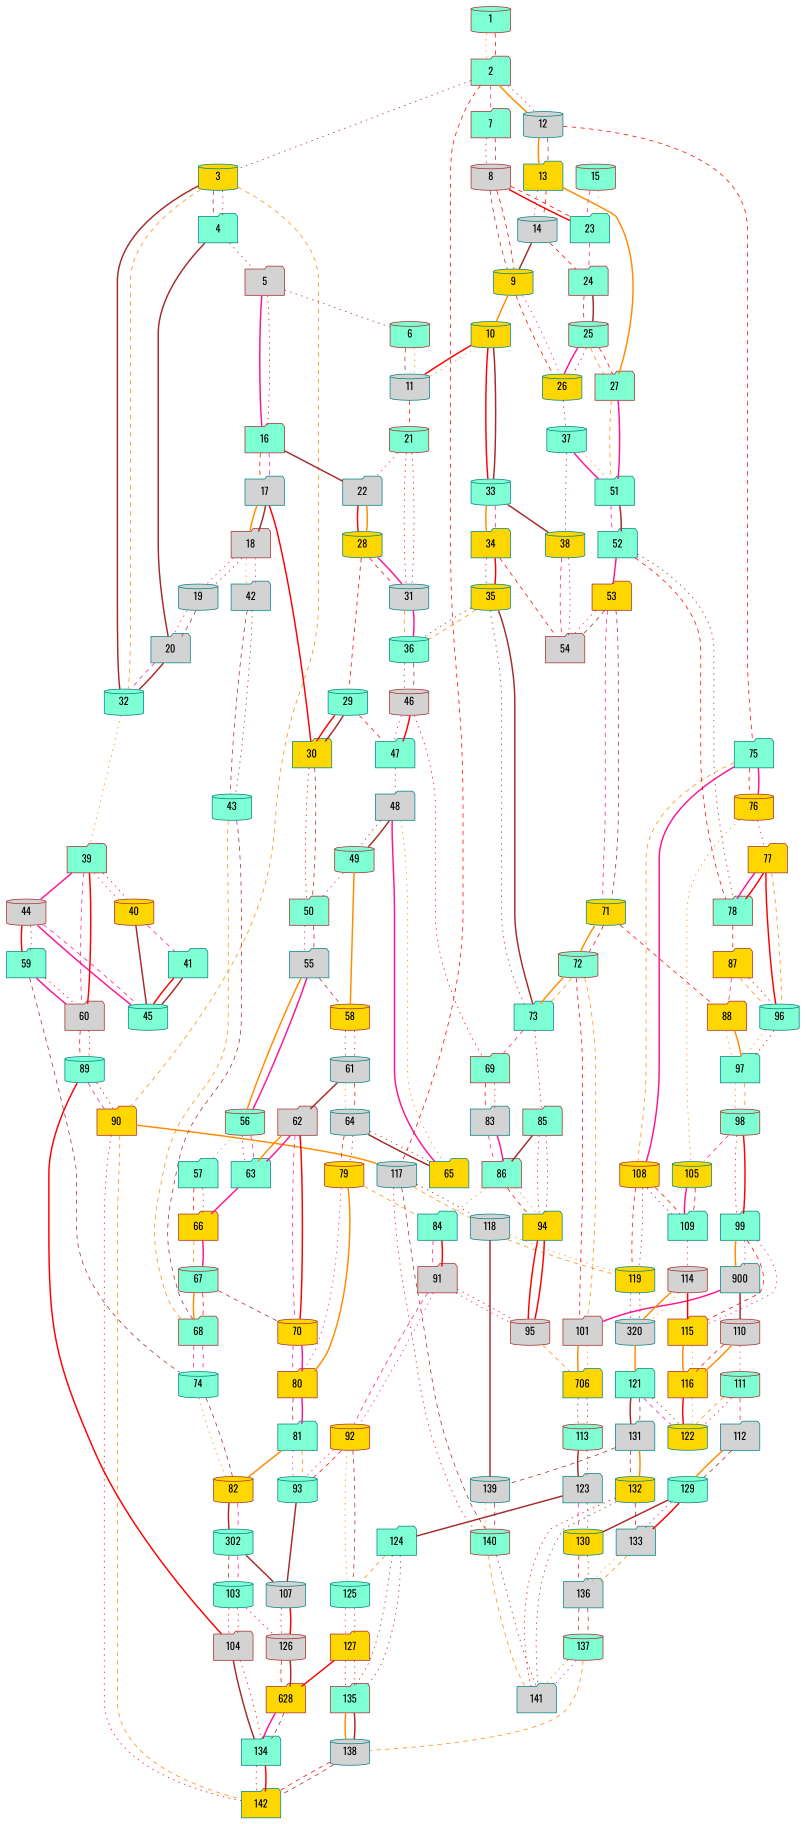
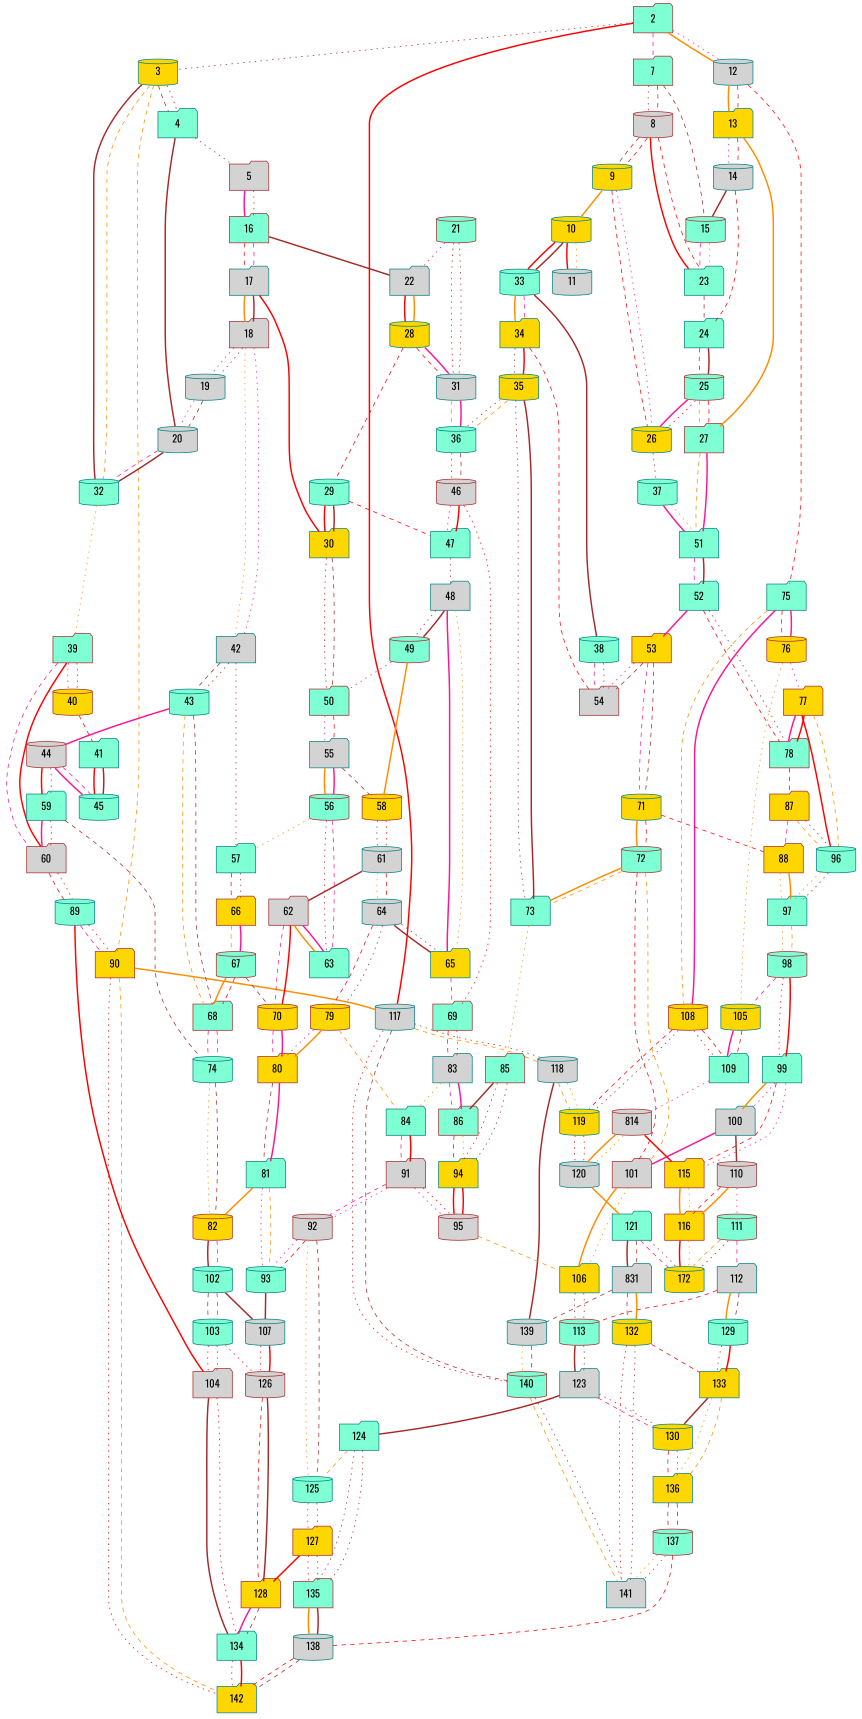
(491, 20) -> none
none -> (692, 148)
(525, 256) -> (719, 204)
(589, 256) -> (704, 309)
(588, 282) -> (704, 335)
(410, 335) -> none
(409, 414) -> none
(566, 492) -> none
(565, 545) -> (599, 650)
(452, 597) -> (369, 391)
(171, 650) -> (178, 440)
none -> (236, 755)
(56, 886) -> (117, 725)
(161, 938) -> (86, 729)
(141, 965) -> none
(512, 1044) -> (451, 991)
(538, 1070) -> (518, 991)
(225, 1201) -> none
(469, 1201) -> (429, 1096)
(688, 1280) -> (632, 1122)
(740, 1280) -> (735, 1122)
none -> (658, 1306)
(635, 1332) -> (579, 1175)
(583, 1385) -> (579, 1280)
(350, 1437) -> (313, 1227)
(635, 1437) -> (632, 1280)
(688, 1437) -> (684, 1280)
(640, 1514) -> (696, 1411)
(233, 1542) -> (213, 1280)
(636, 1542) -> (719, 1385)
(583, 1595) -> (673, 1490)
(286, 1700) -> (261, 1595)
(497, 1736) -> (523, 1632)
